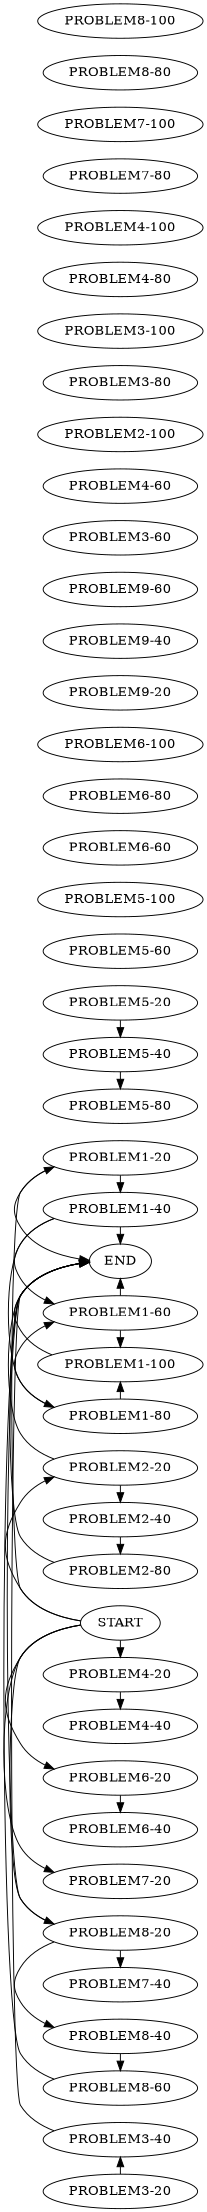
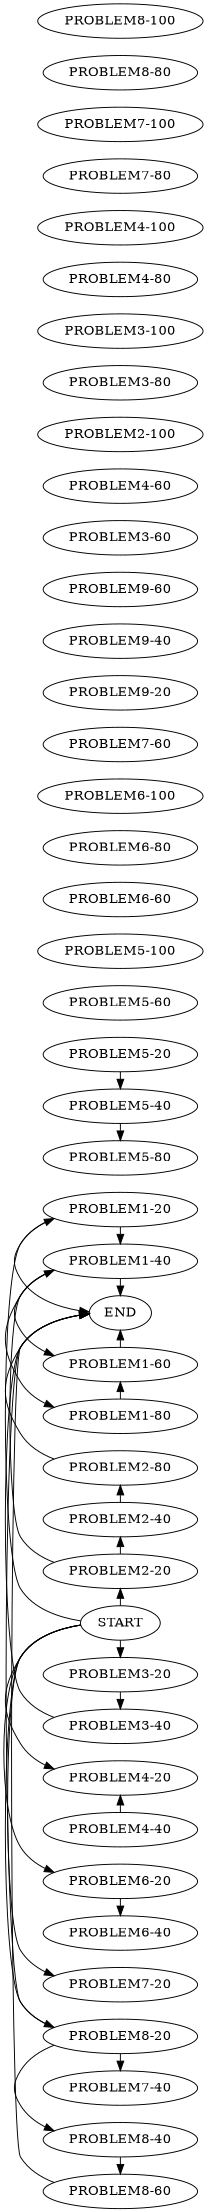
none -> (120, 745)
(9, 1351) -> (10, 1421)
(120, 1365) -> none
none -> (120, 1644)
(120, 1696) -> (120, 1809)
